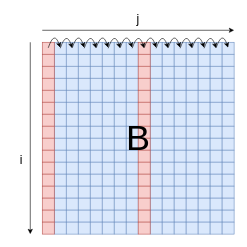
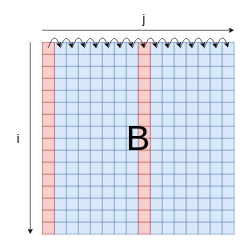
(138, 18) -> (144, 18)
(21, 159) -> (18, 138)
